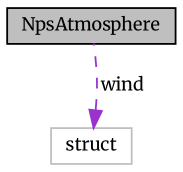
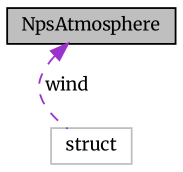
(97, 77) -> (41, 95)
